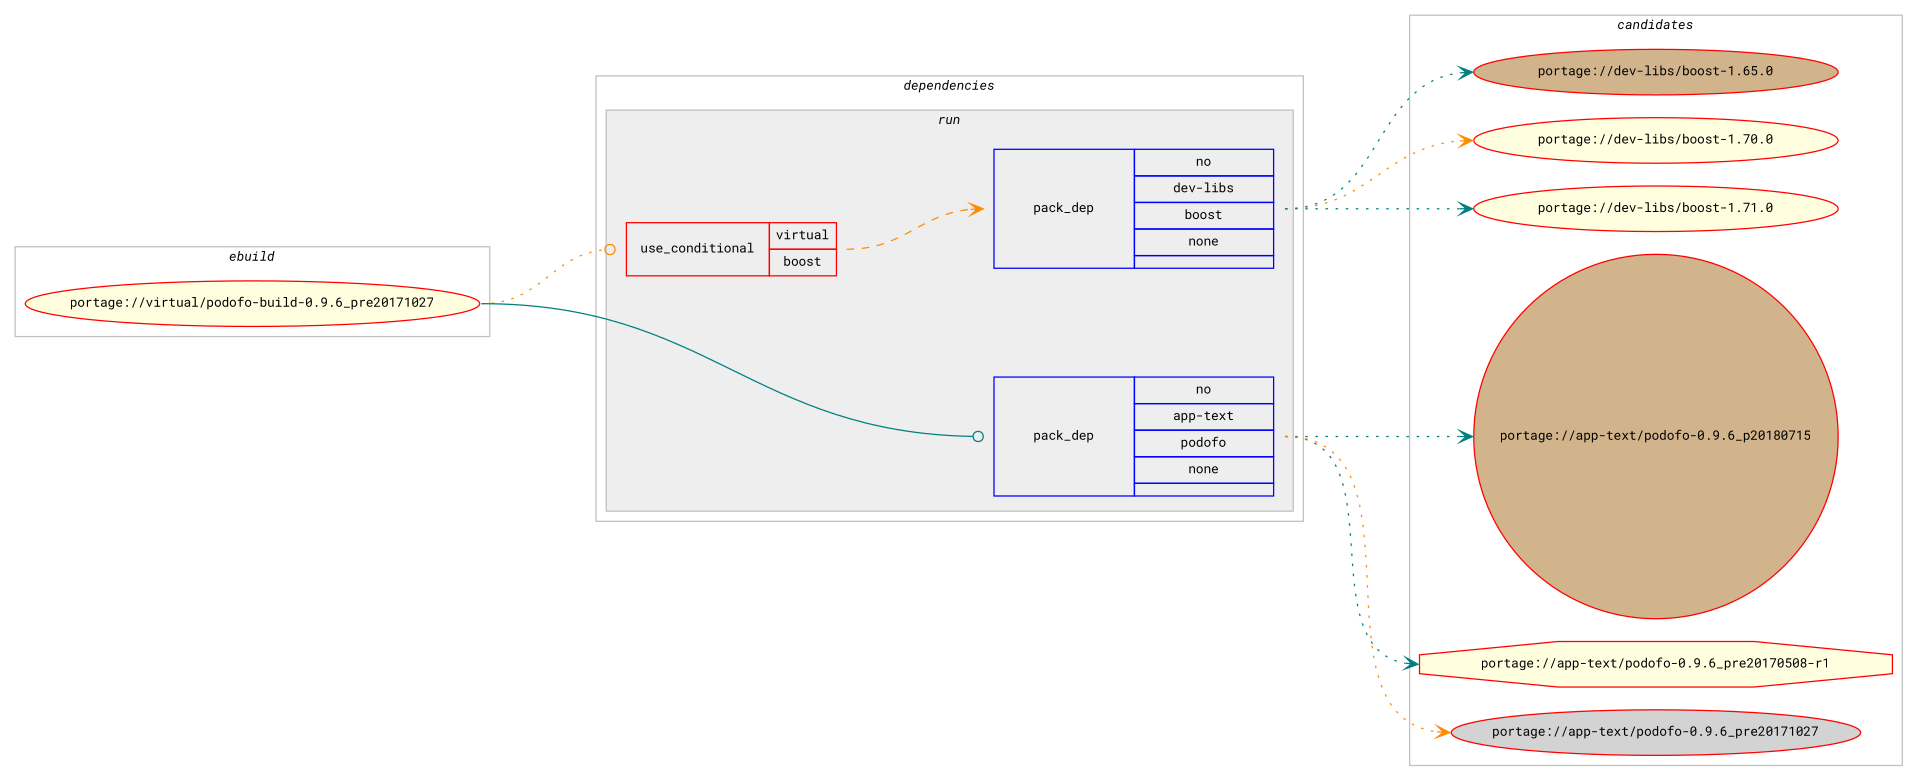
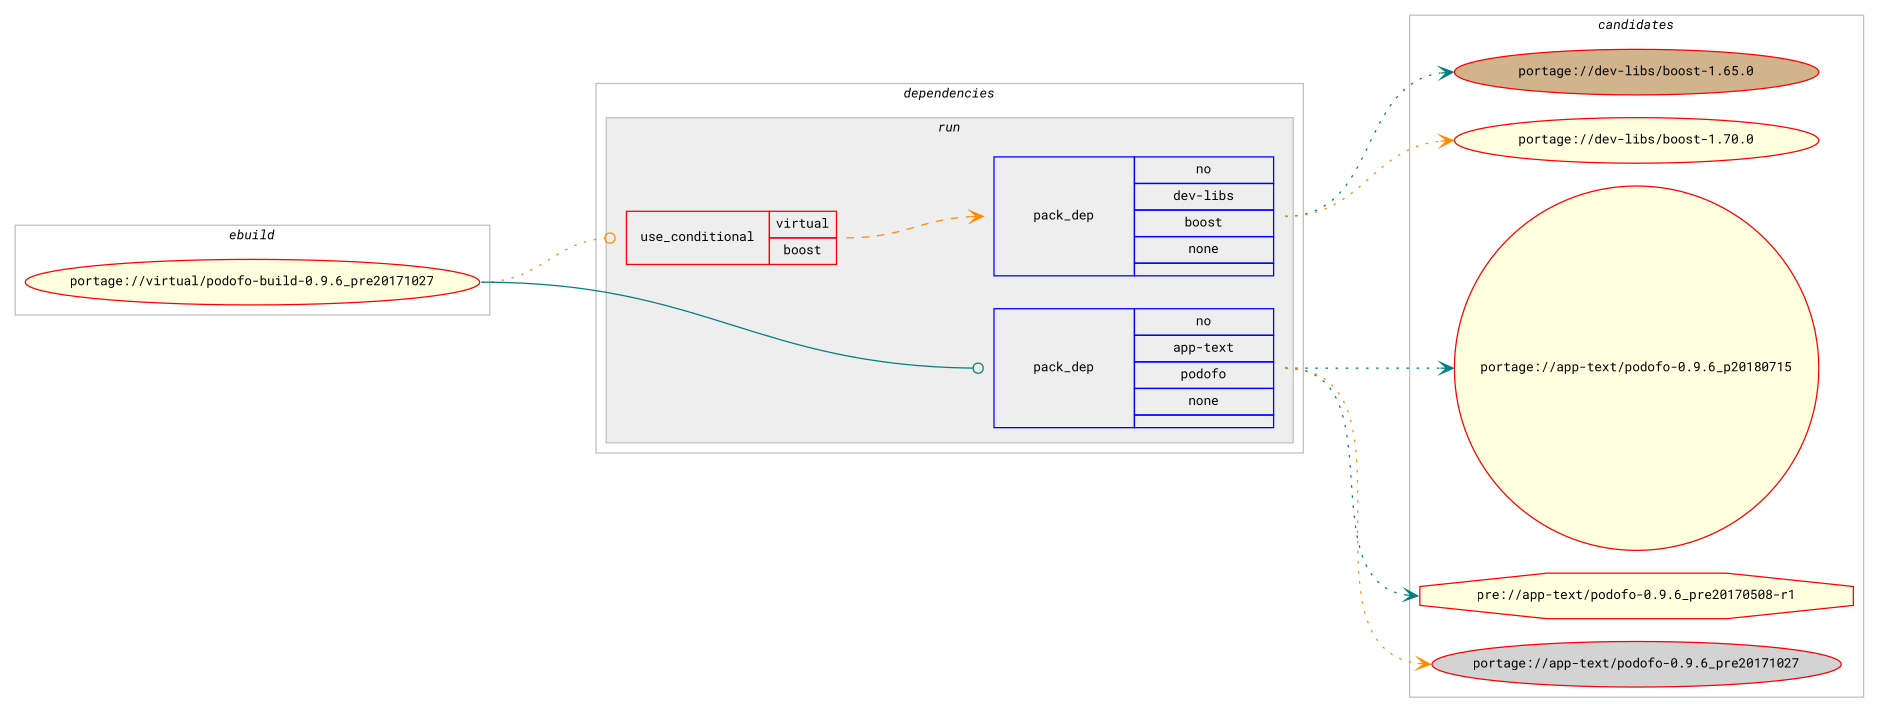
(1656, 209) -> none
(1656, 437) -> (1637, 368)
(1656, 664) -> (1637, 596)
